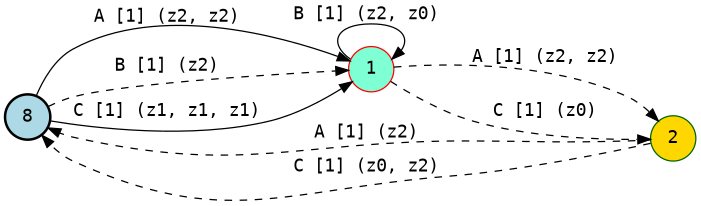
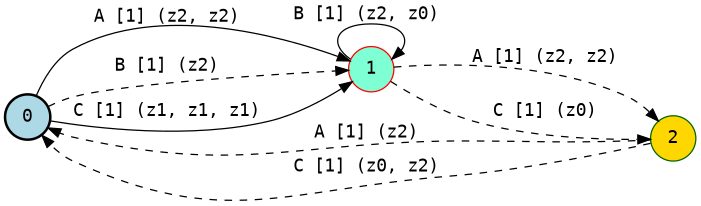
(28, 117) -> (28, 117)
